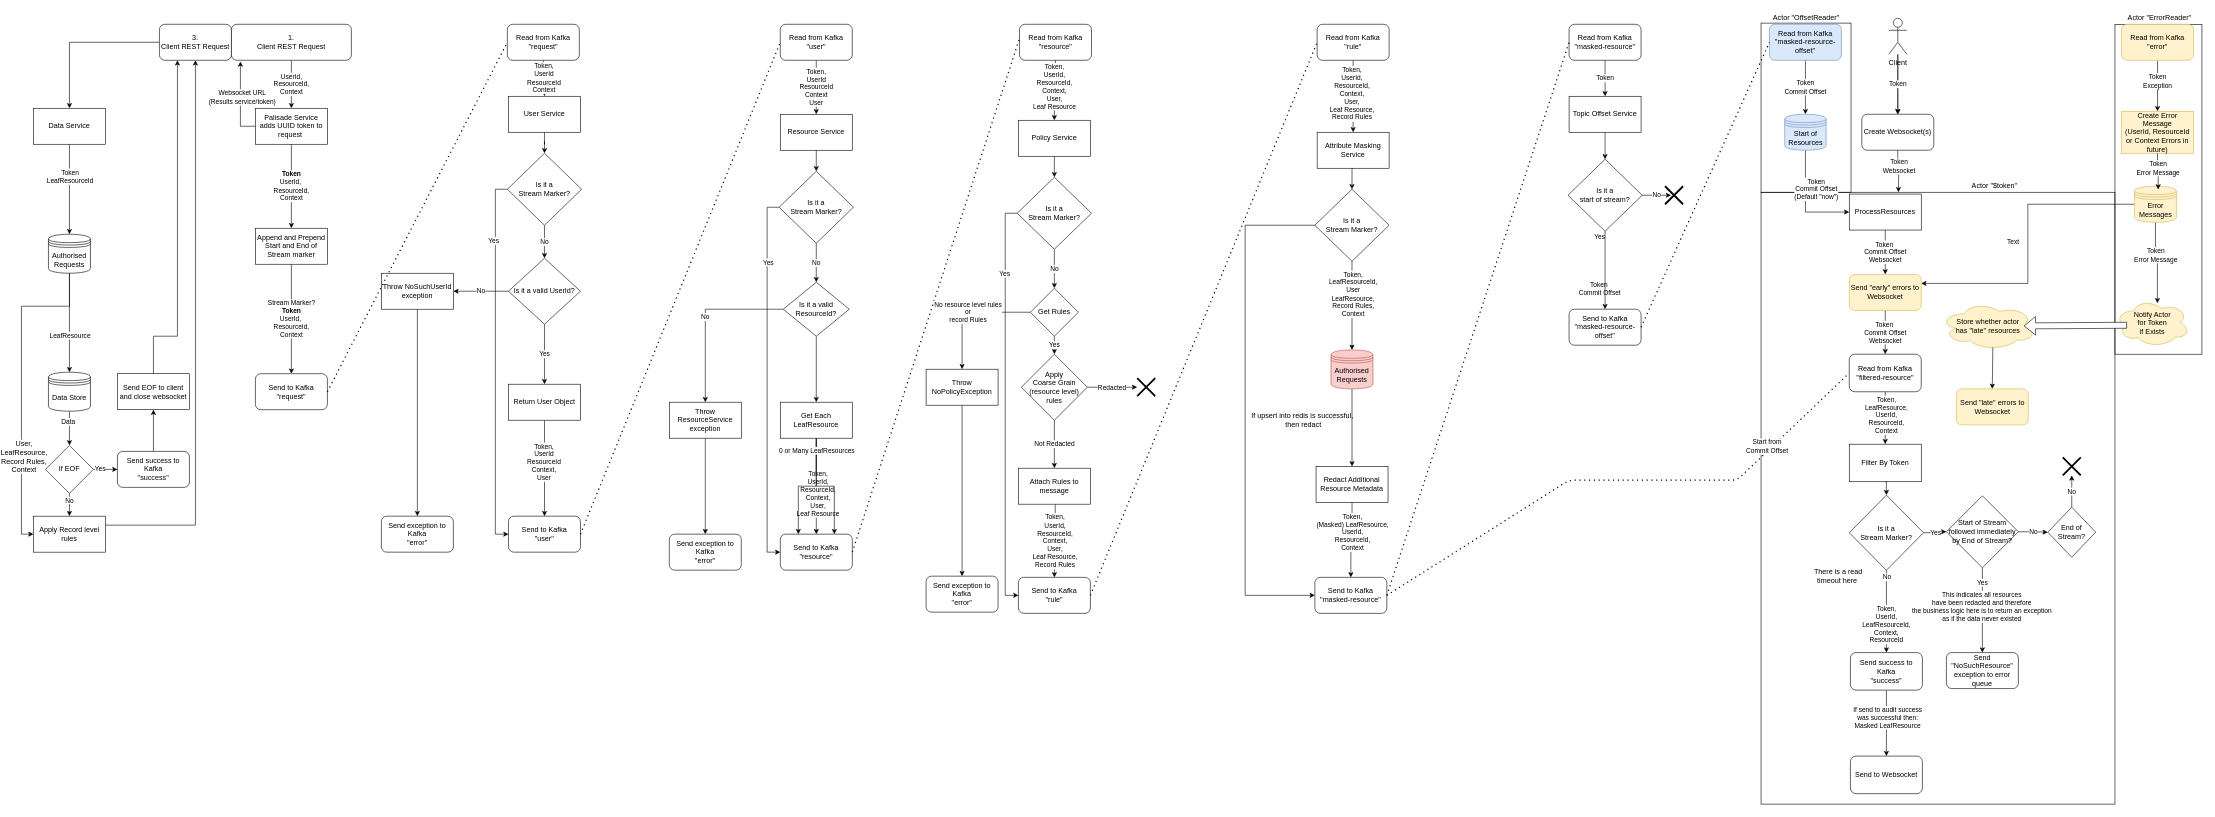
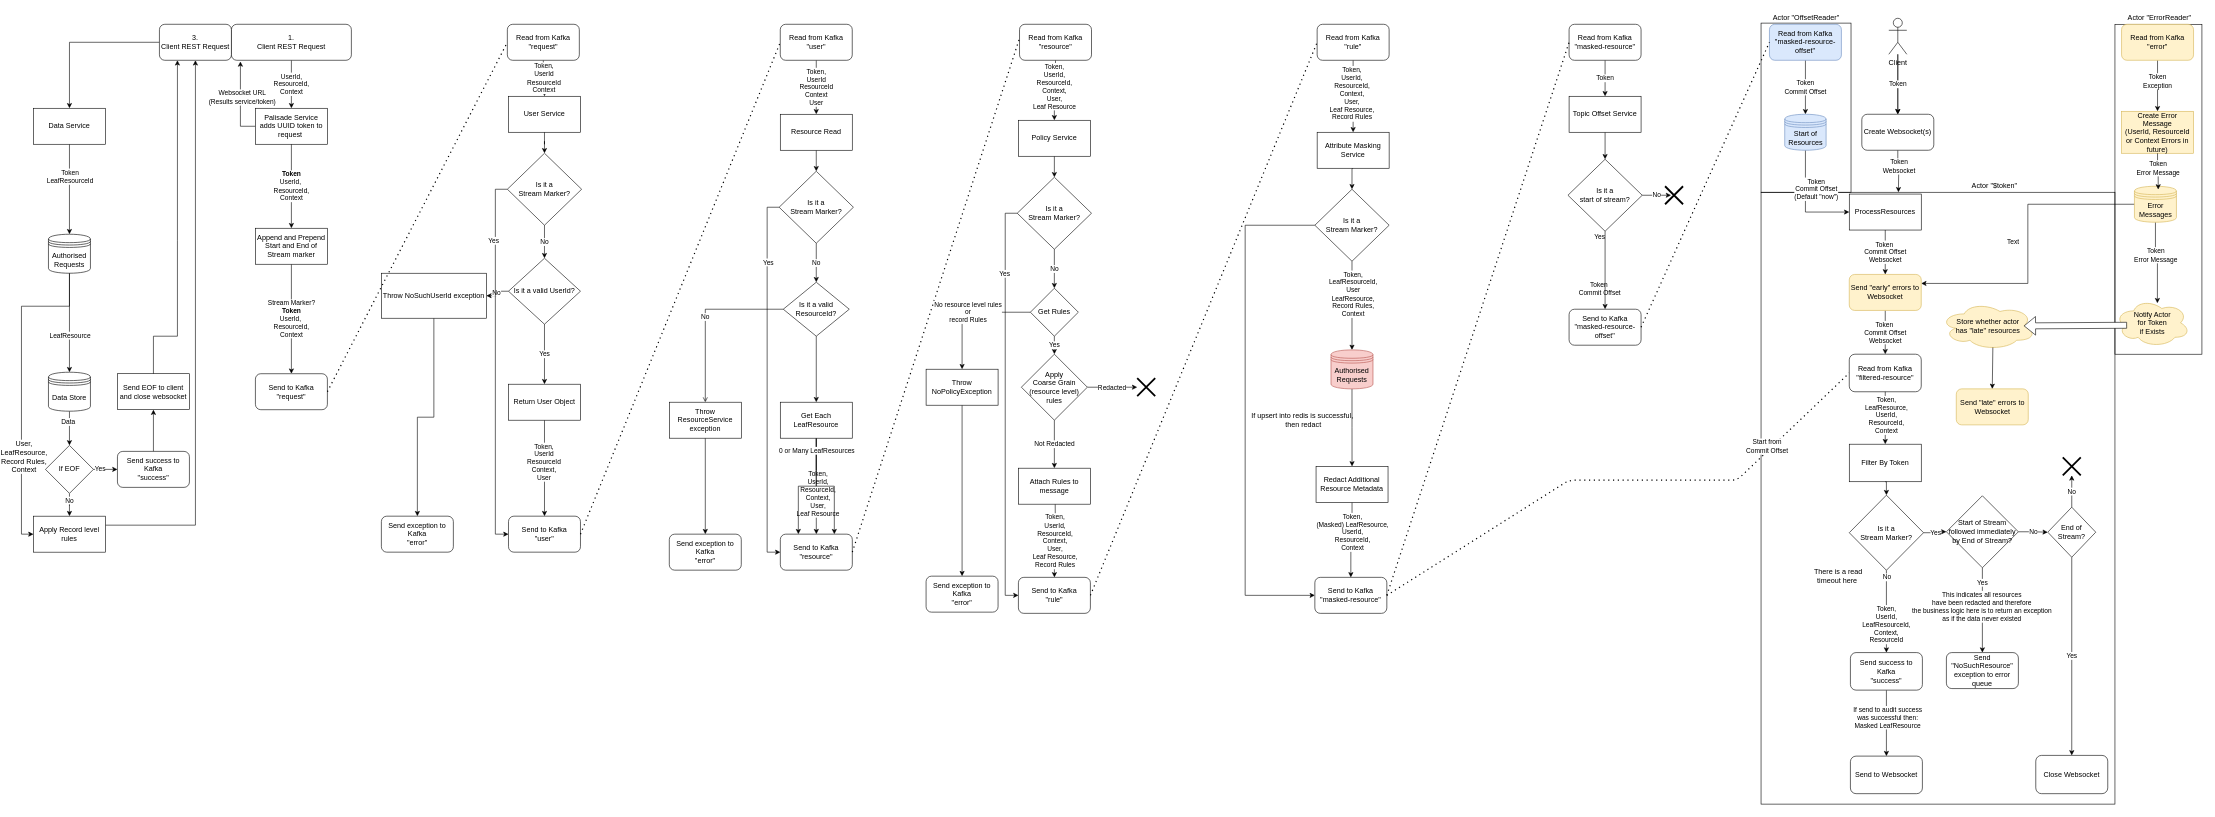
(816, 132) -> (816, 132)
(417, 291) -> (434, 296)
(705, 396) -> (705, 398)
none -> (2072, 655)
none -> (2072, 775)
